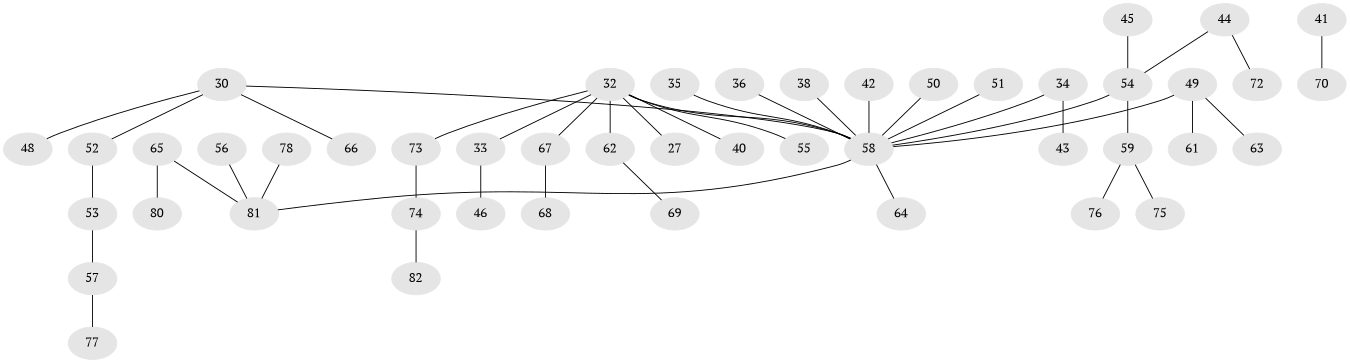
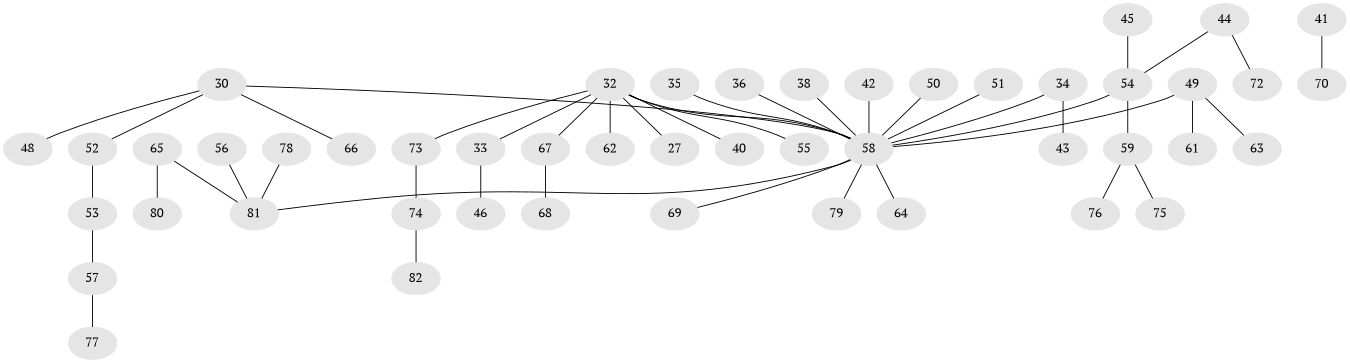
(642, 181) -> (775, 186)
none -> (837, 214)
